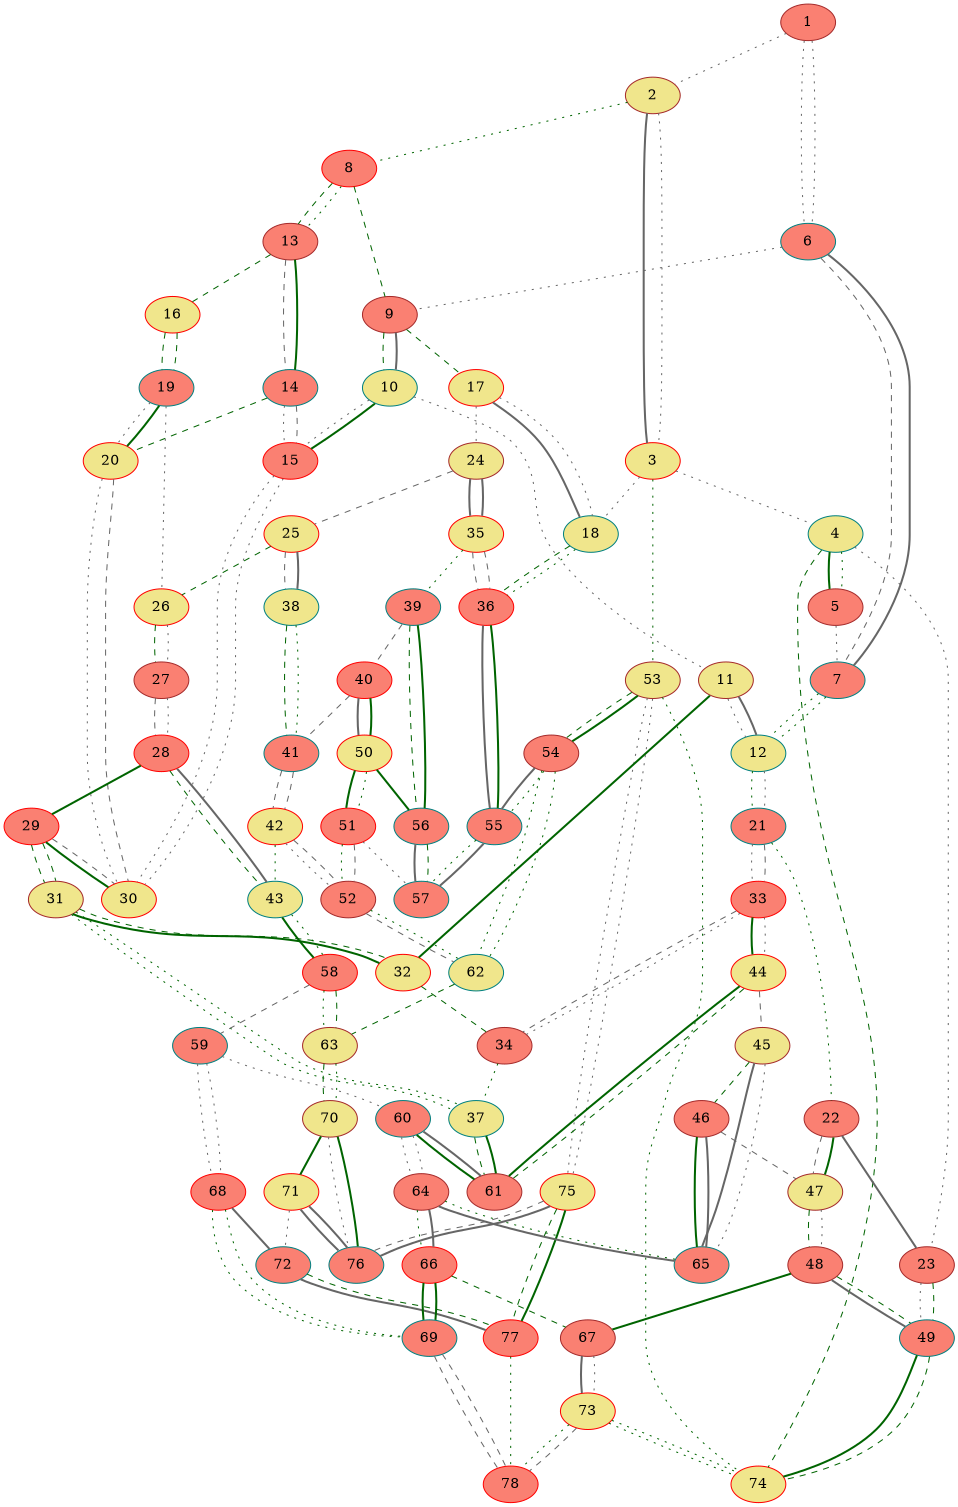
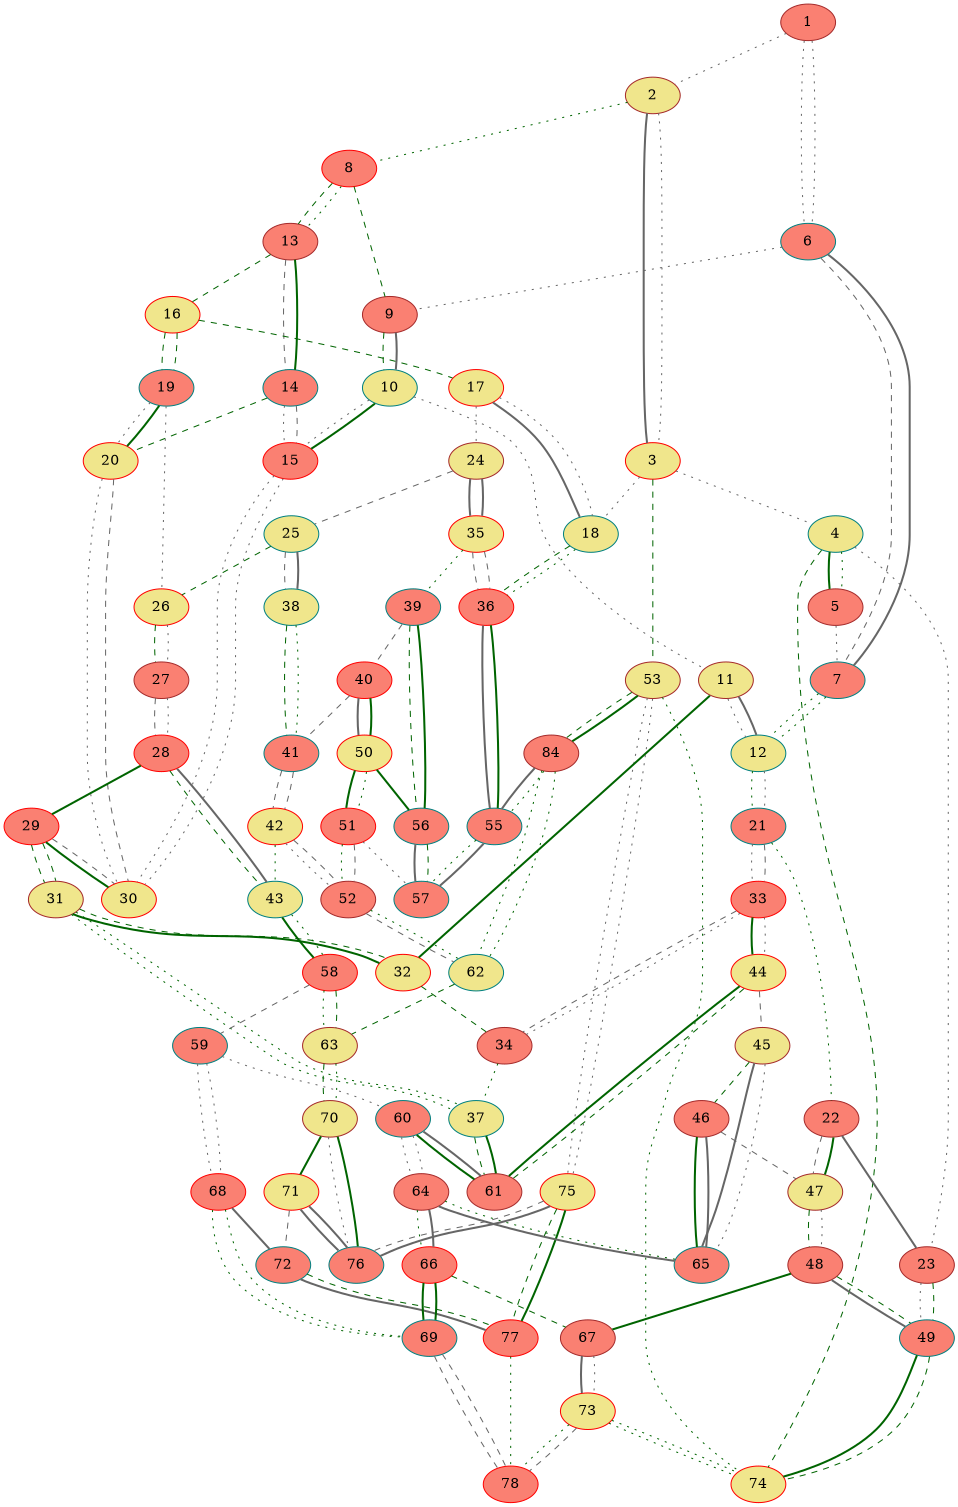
(433, 351) -> (327, 345)
(291, 534) -> (291, 534)
(653, 571) -> (653, 571)
(551, 753) -> (551, 753)
(287, 1229) -> (287, 1229)
